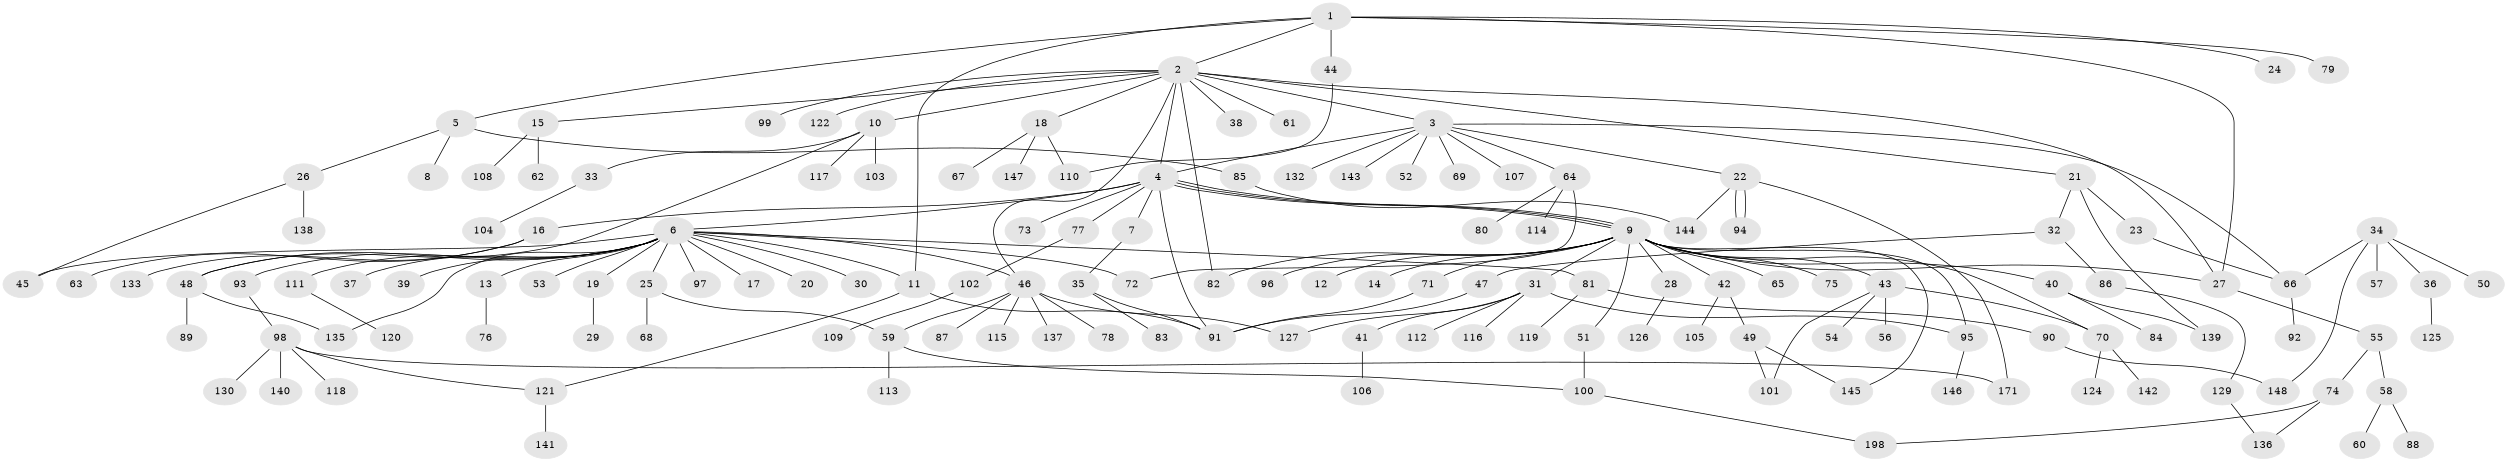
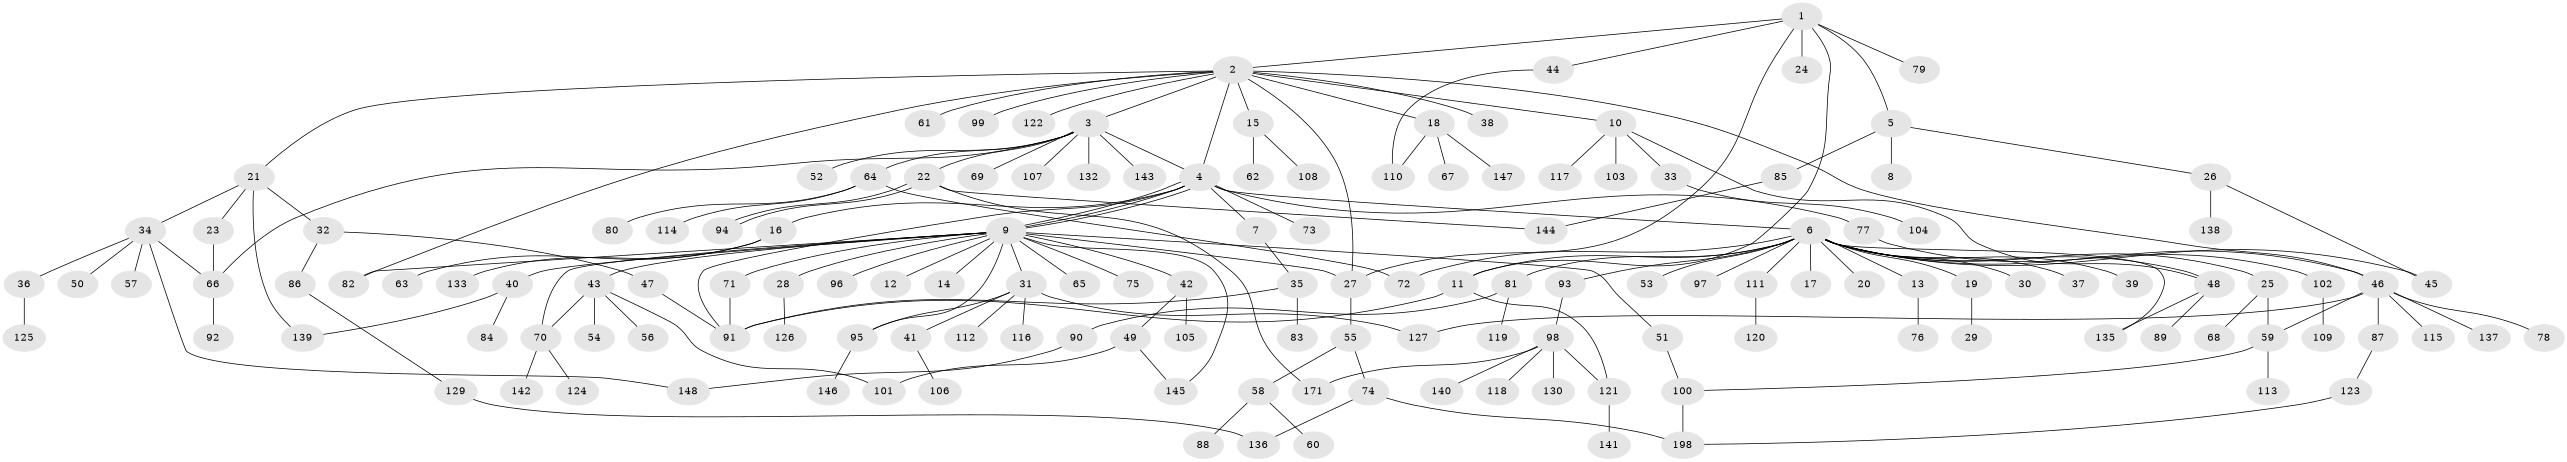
none -> (200, 204)
none -> (2351, 392)
